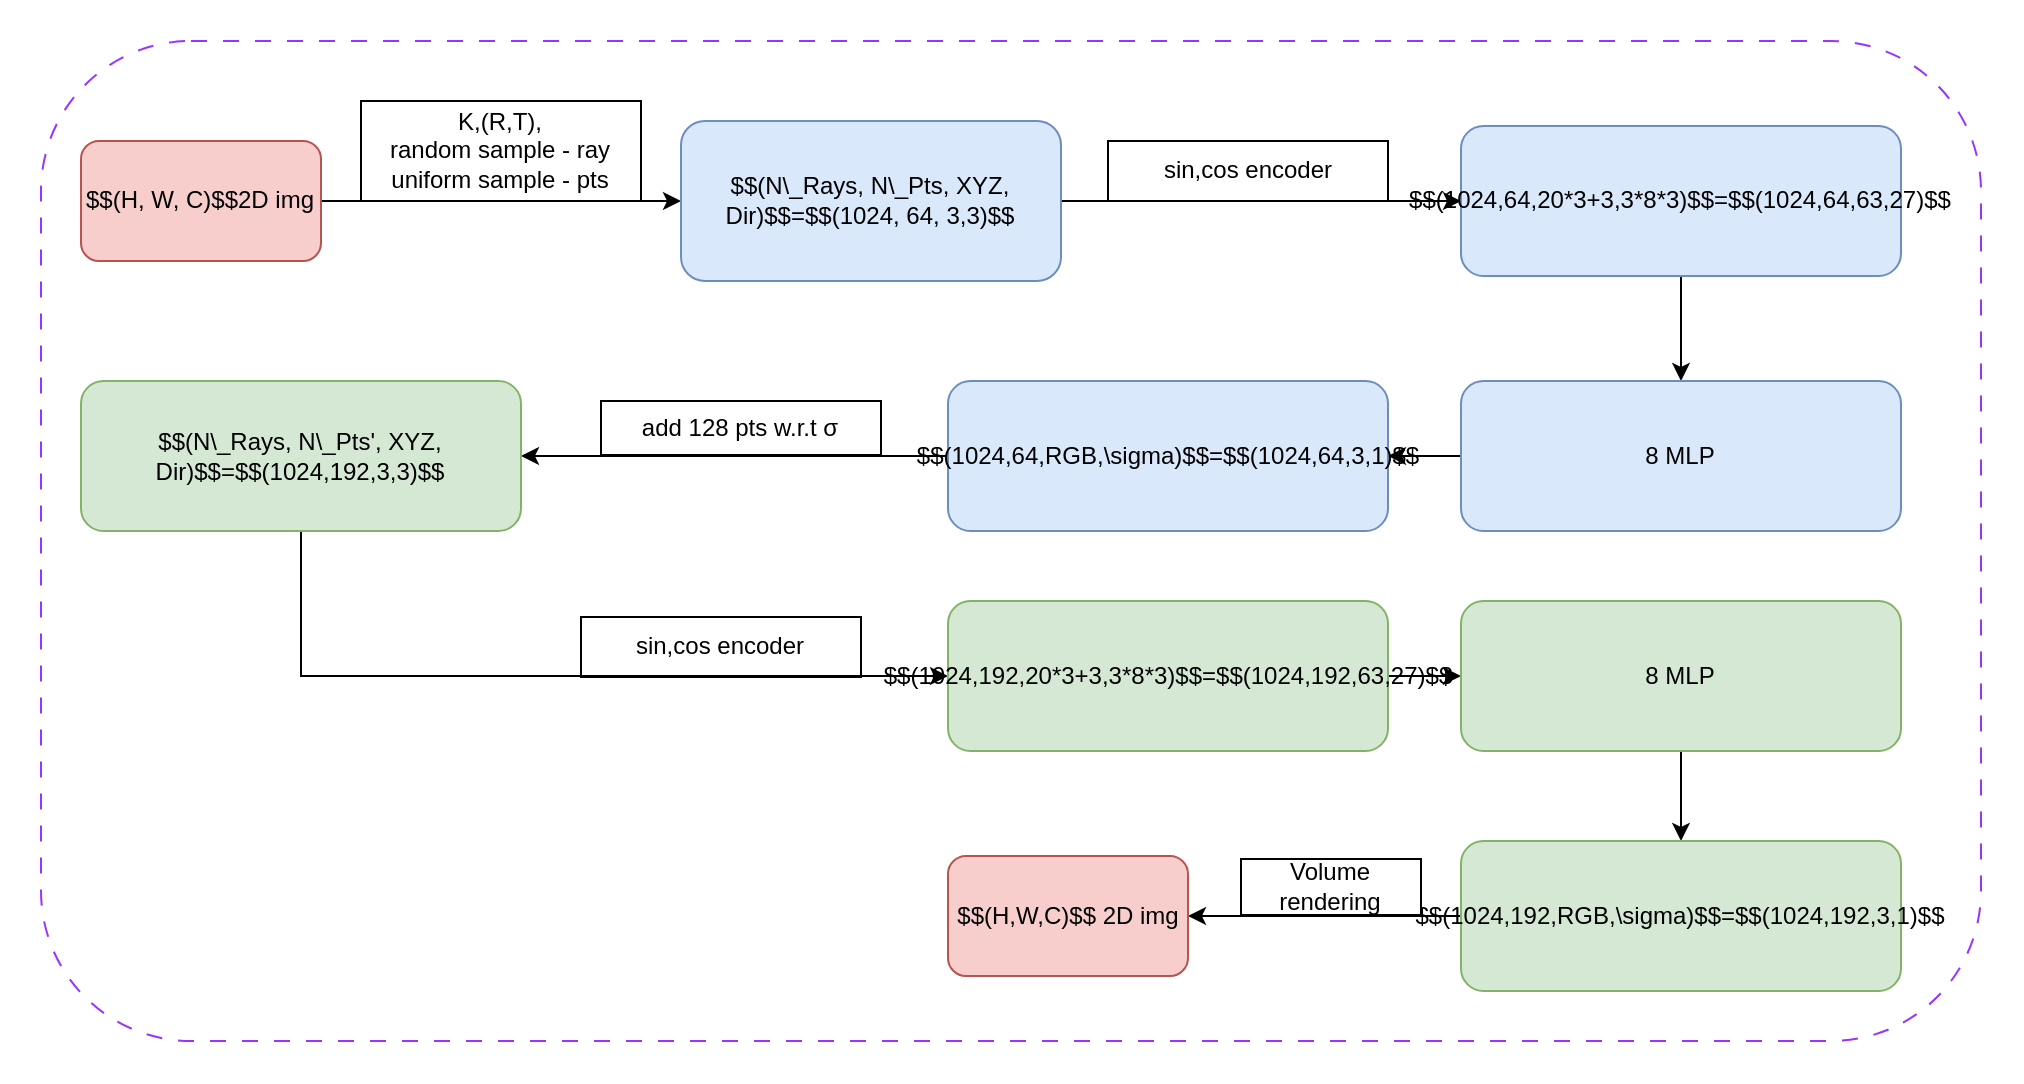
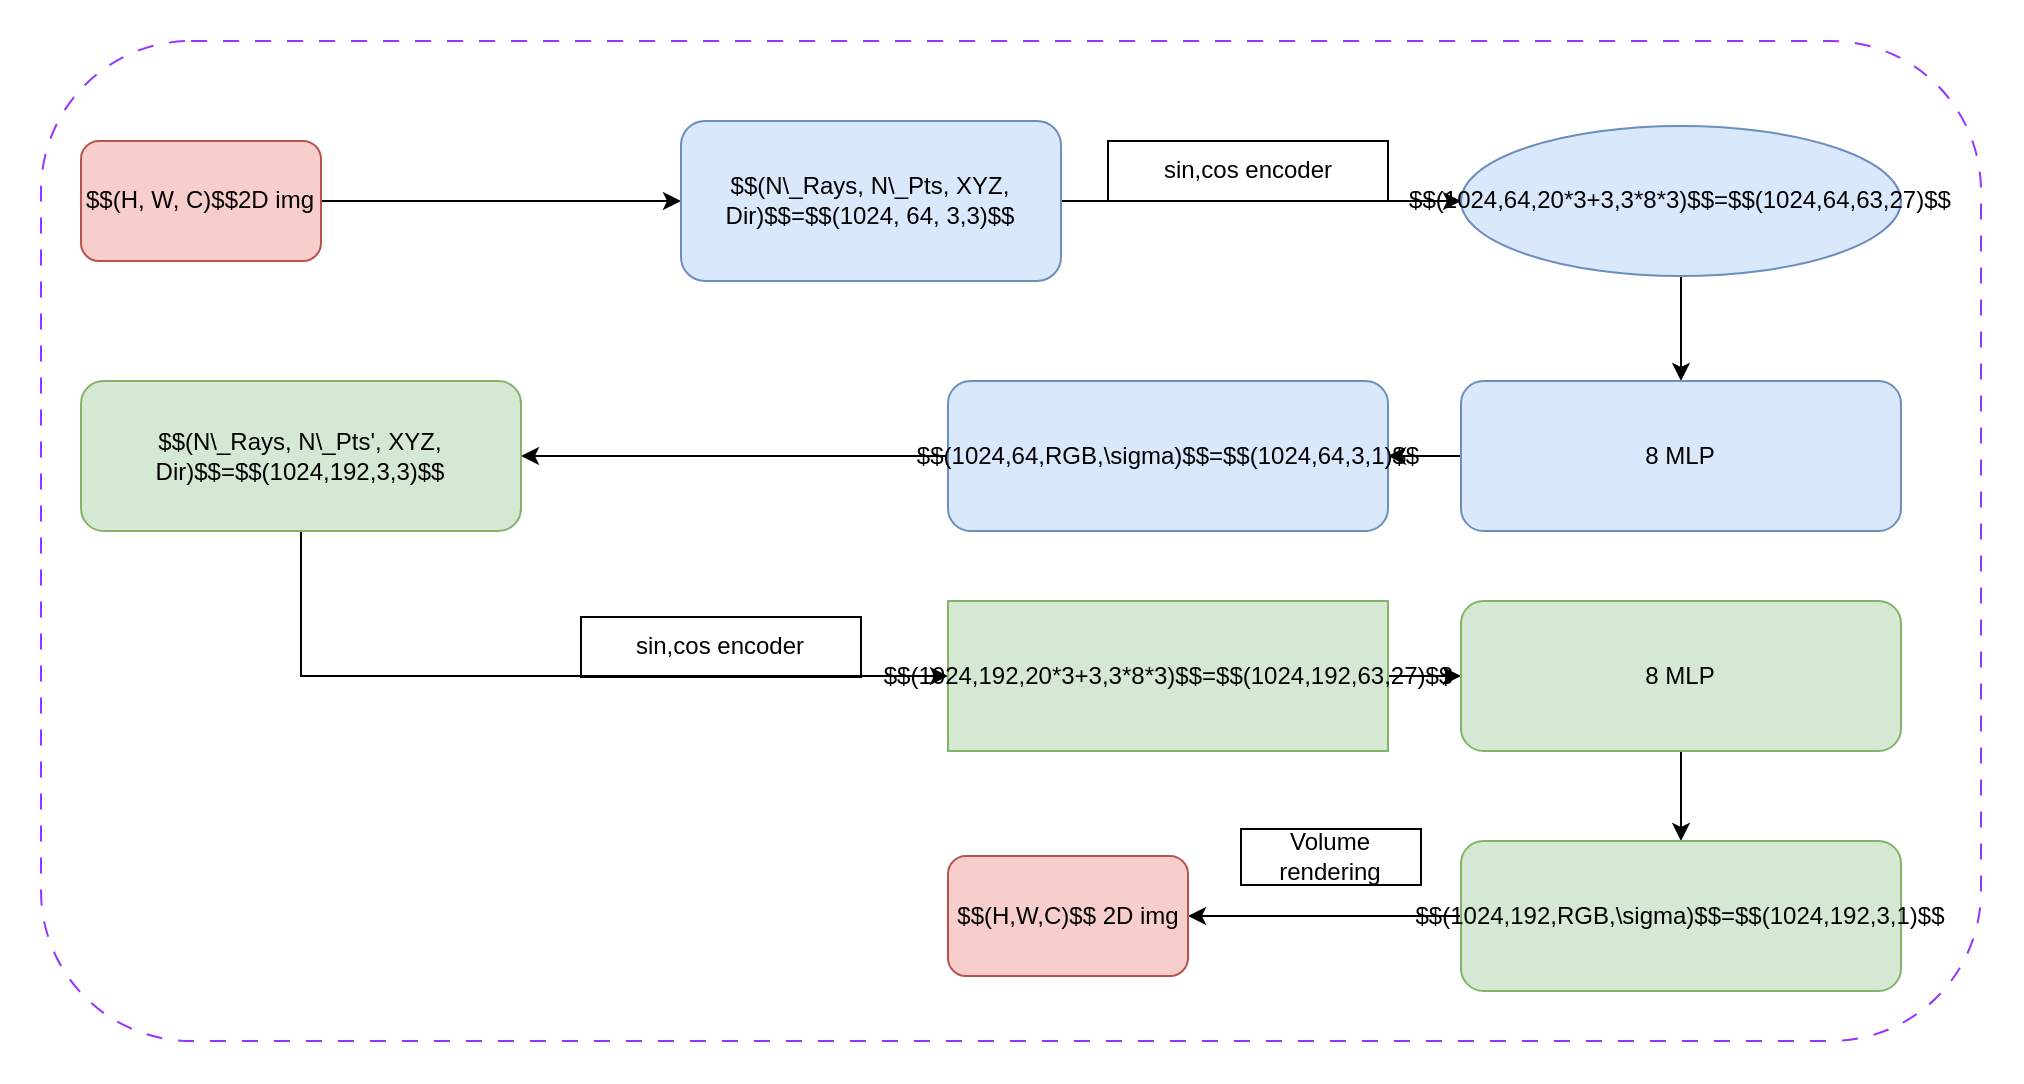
(501, 151) -> none
(1681, 201) -> (1681, 201)
(741, 428) -> none
(1168, 676) -> (1168, 676)
(1331, 887) -> (1331, 857)
